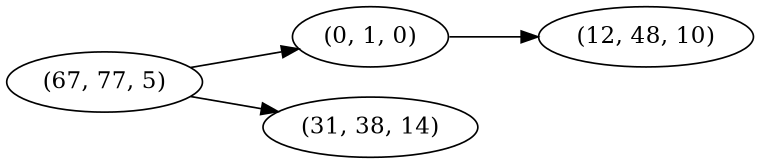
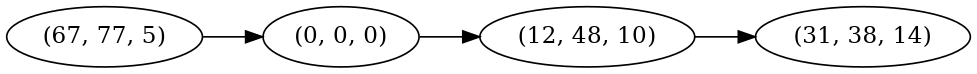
(370, 37) -> (341, 37)
(226, 103) -> (717, 37)
